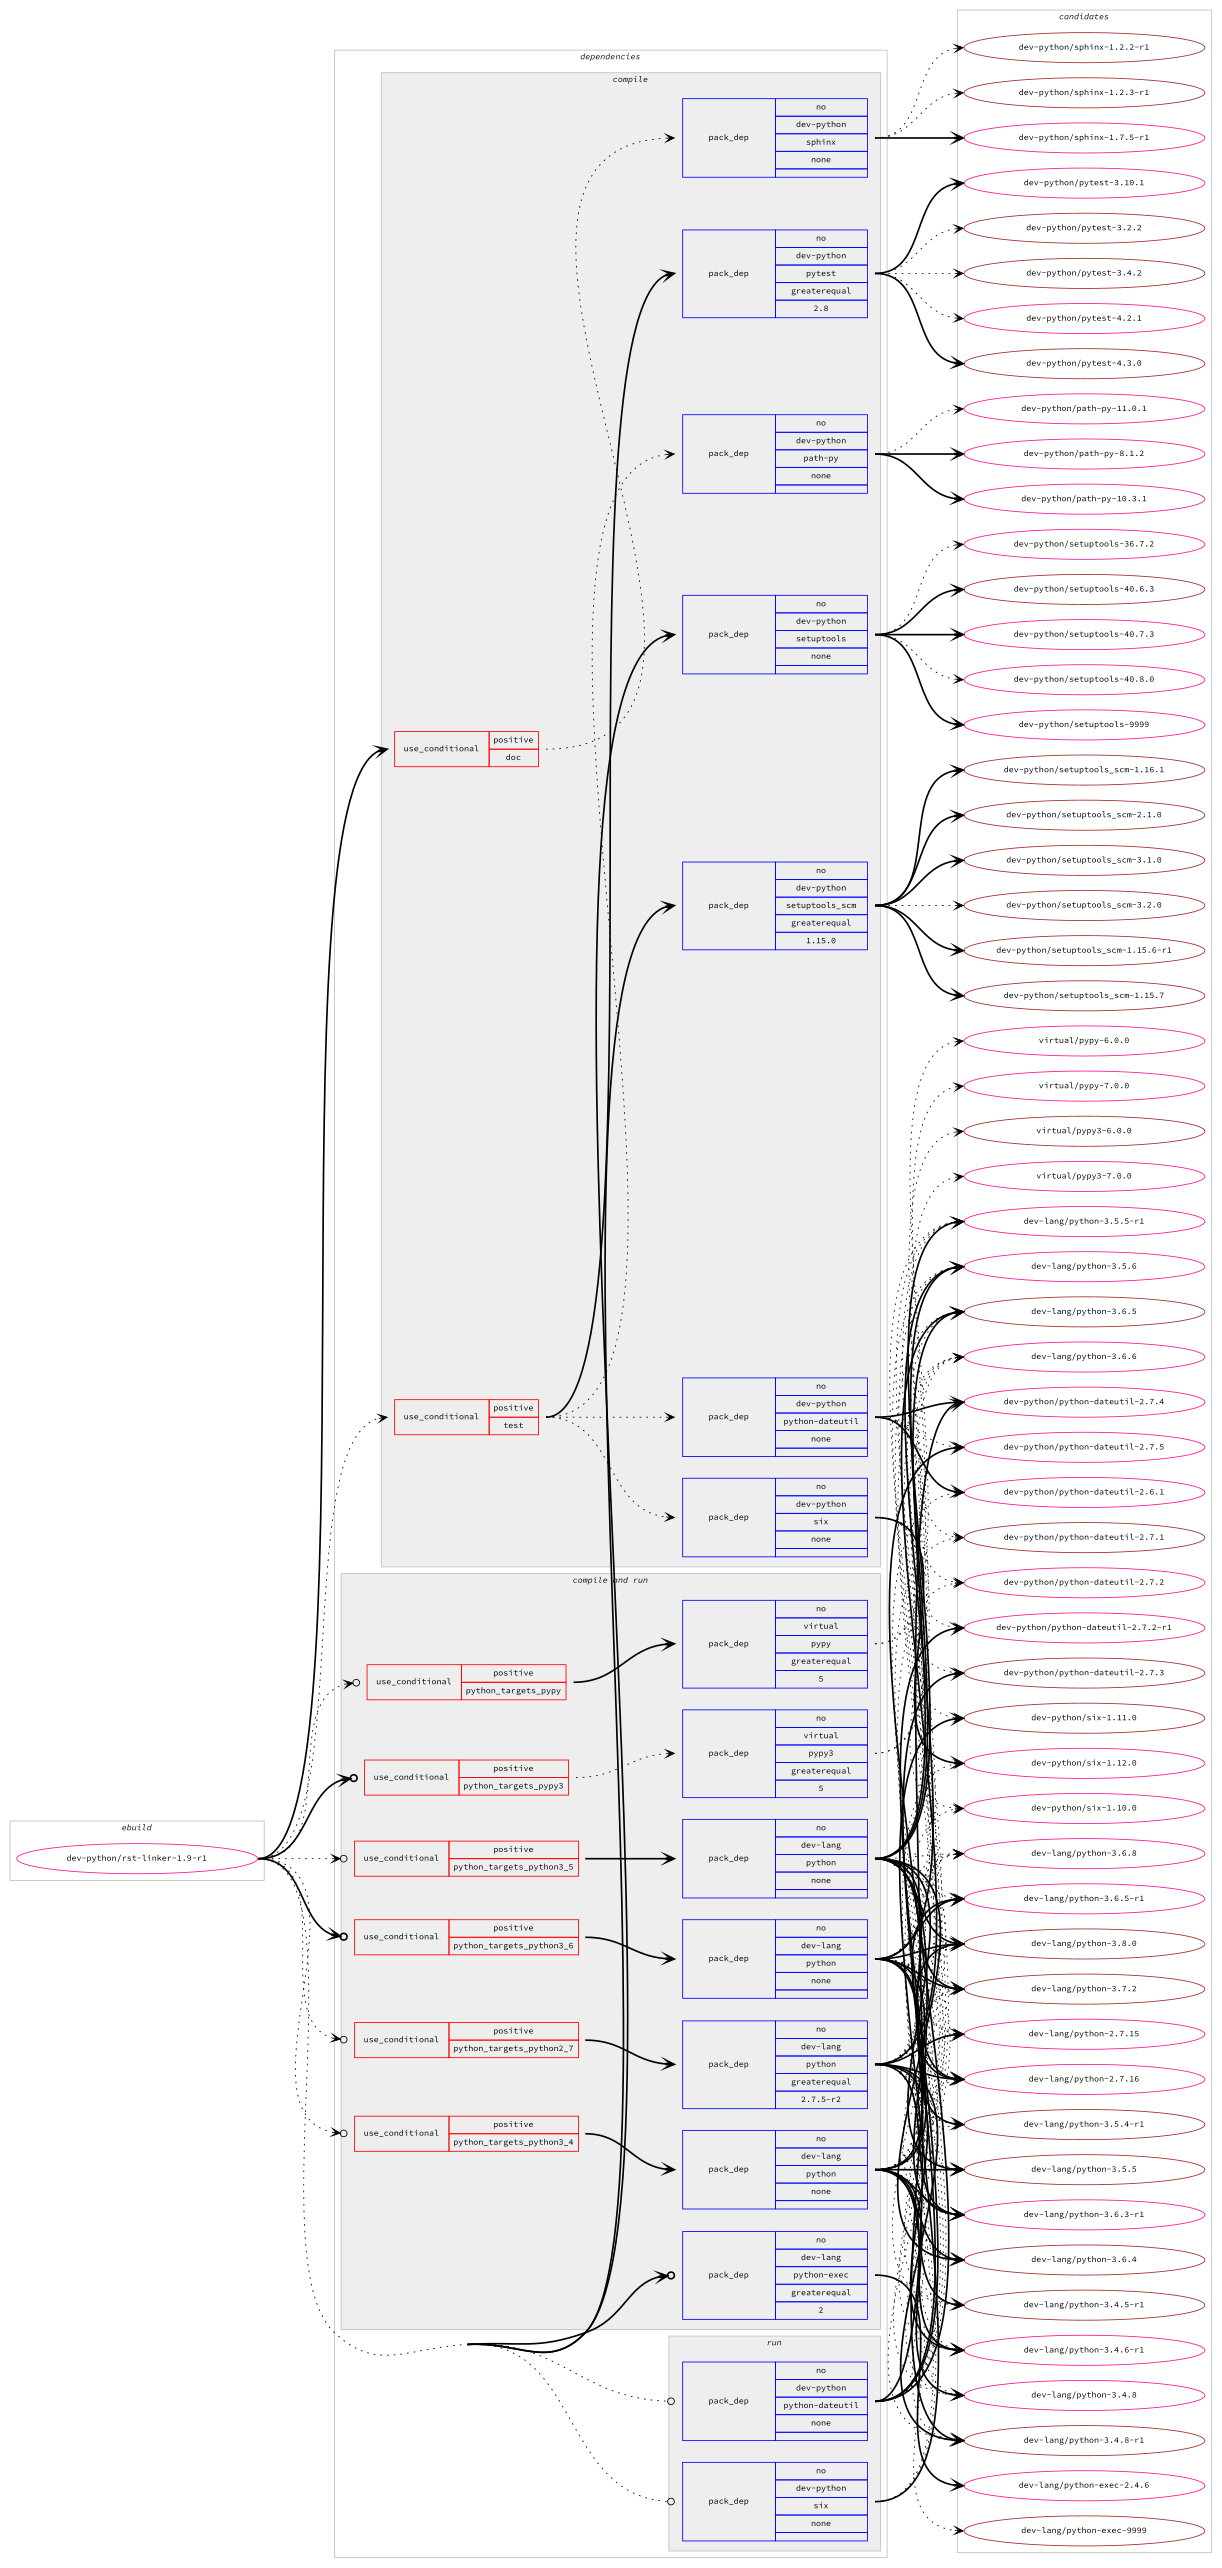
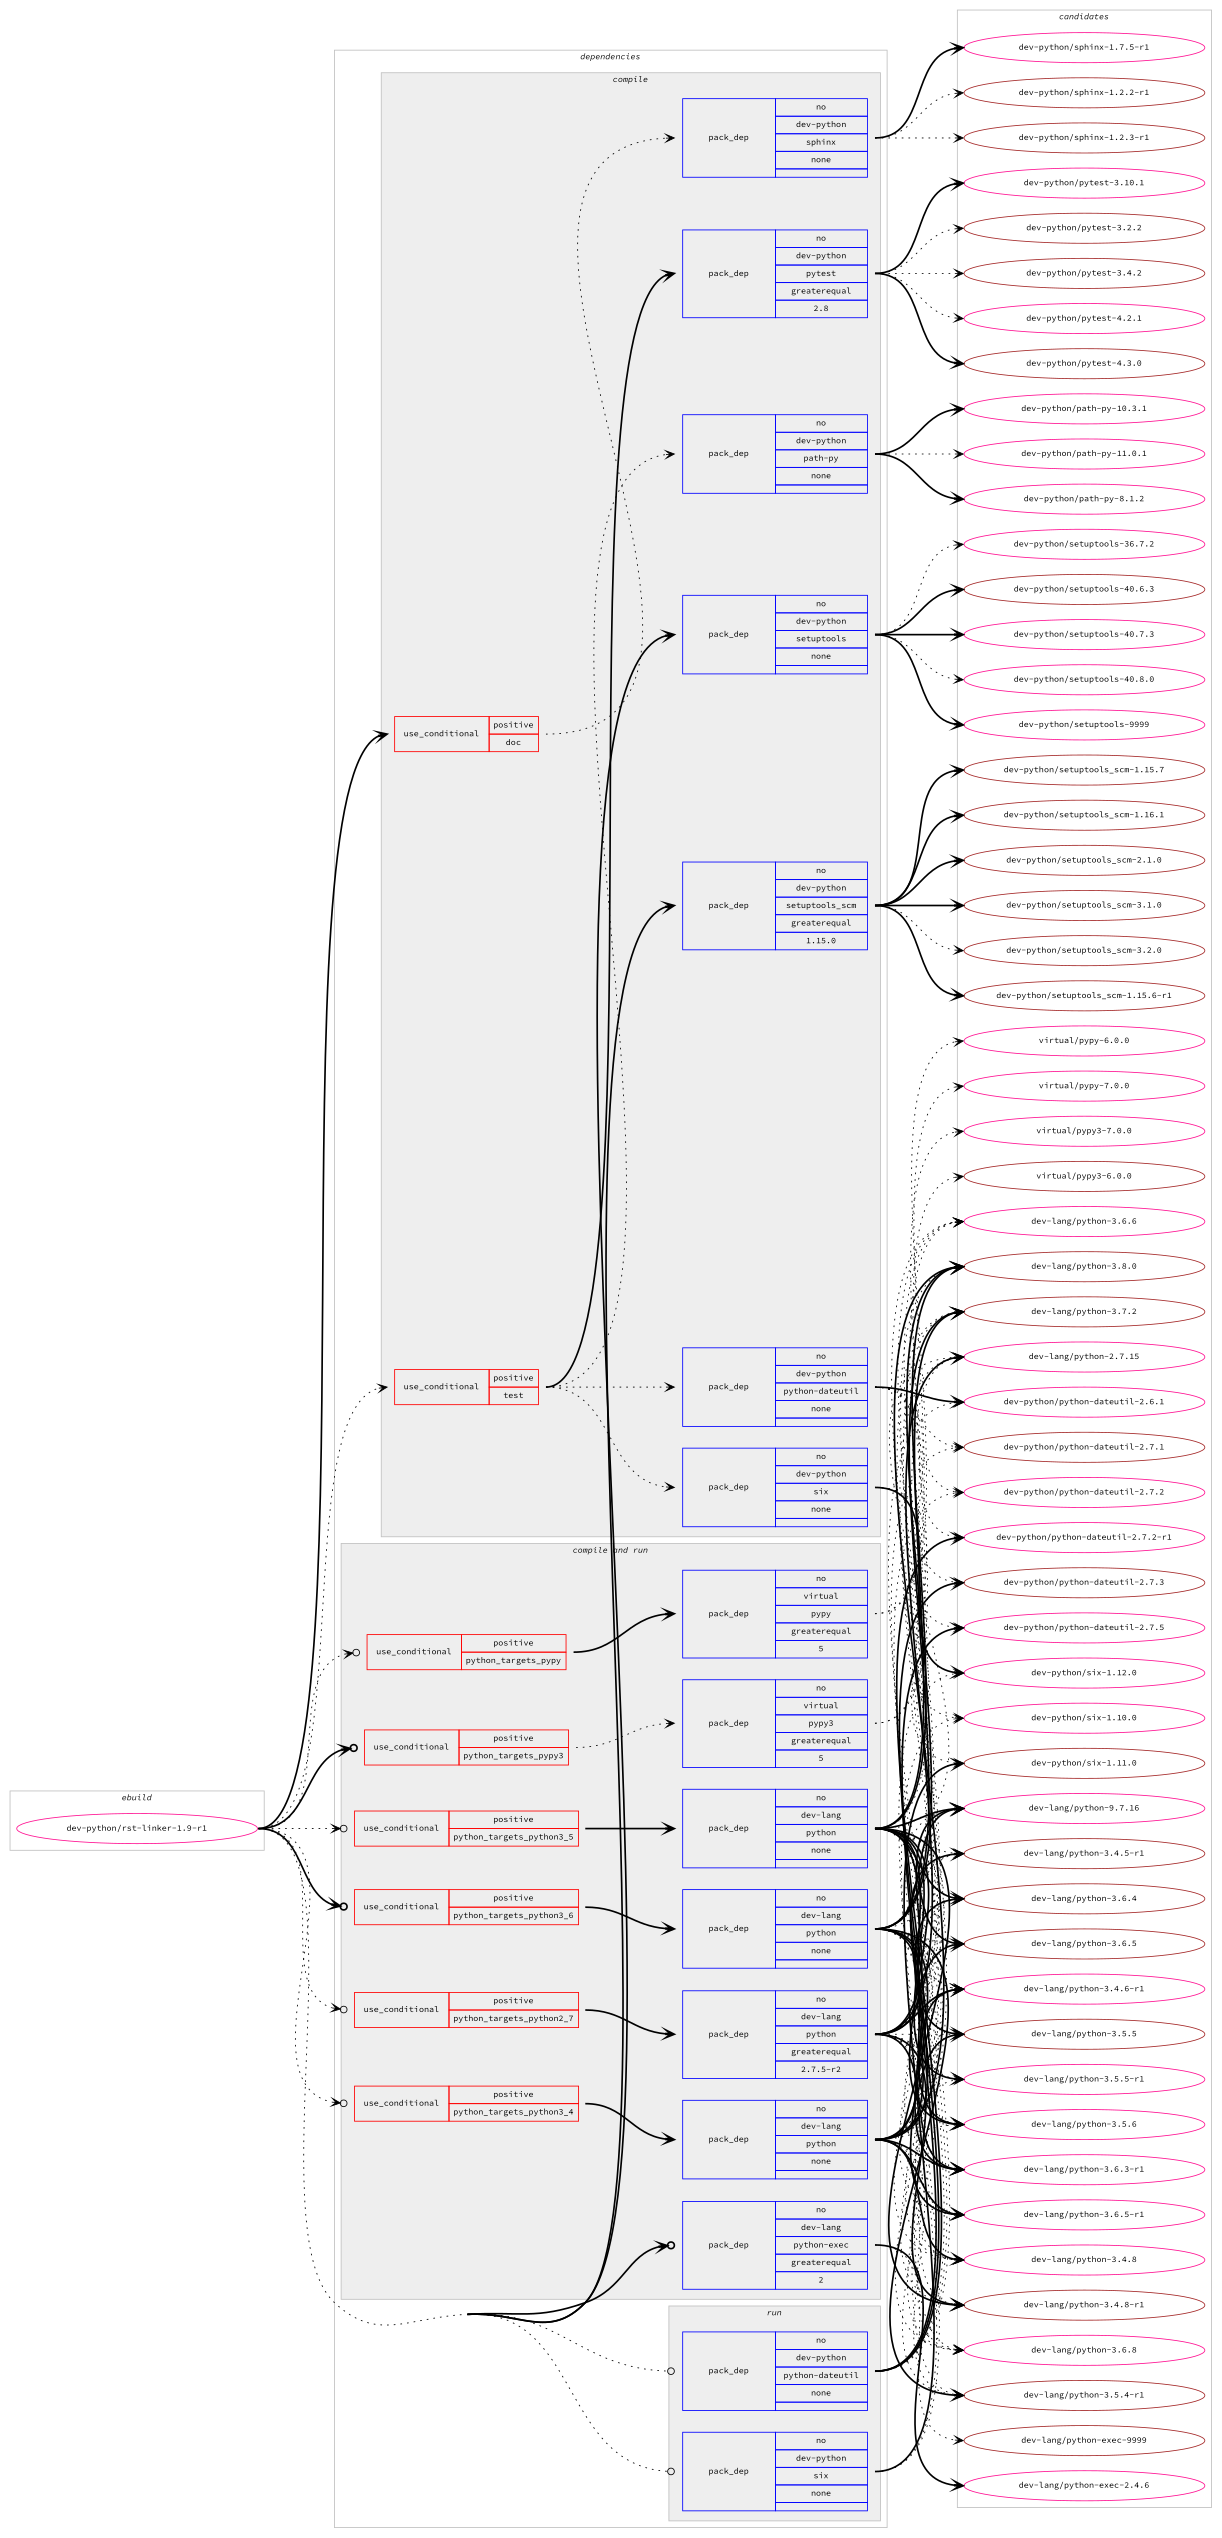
(1084, 1402) -> none
(1084, 2079) -> (1084, 1809)
